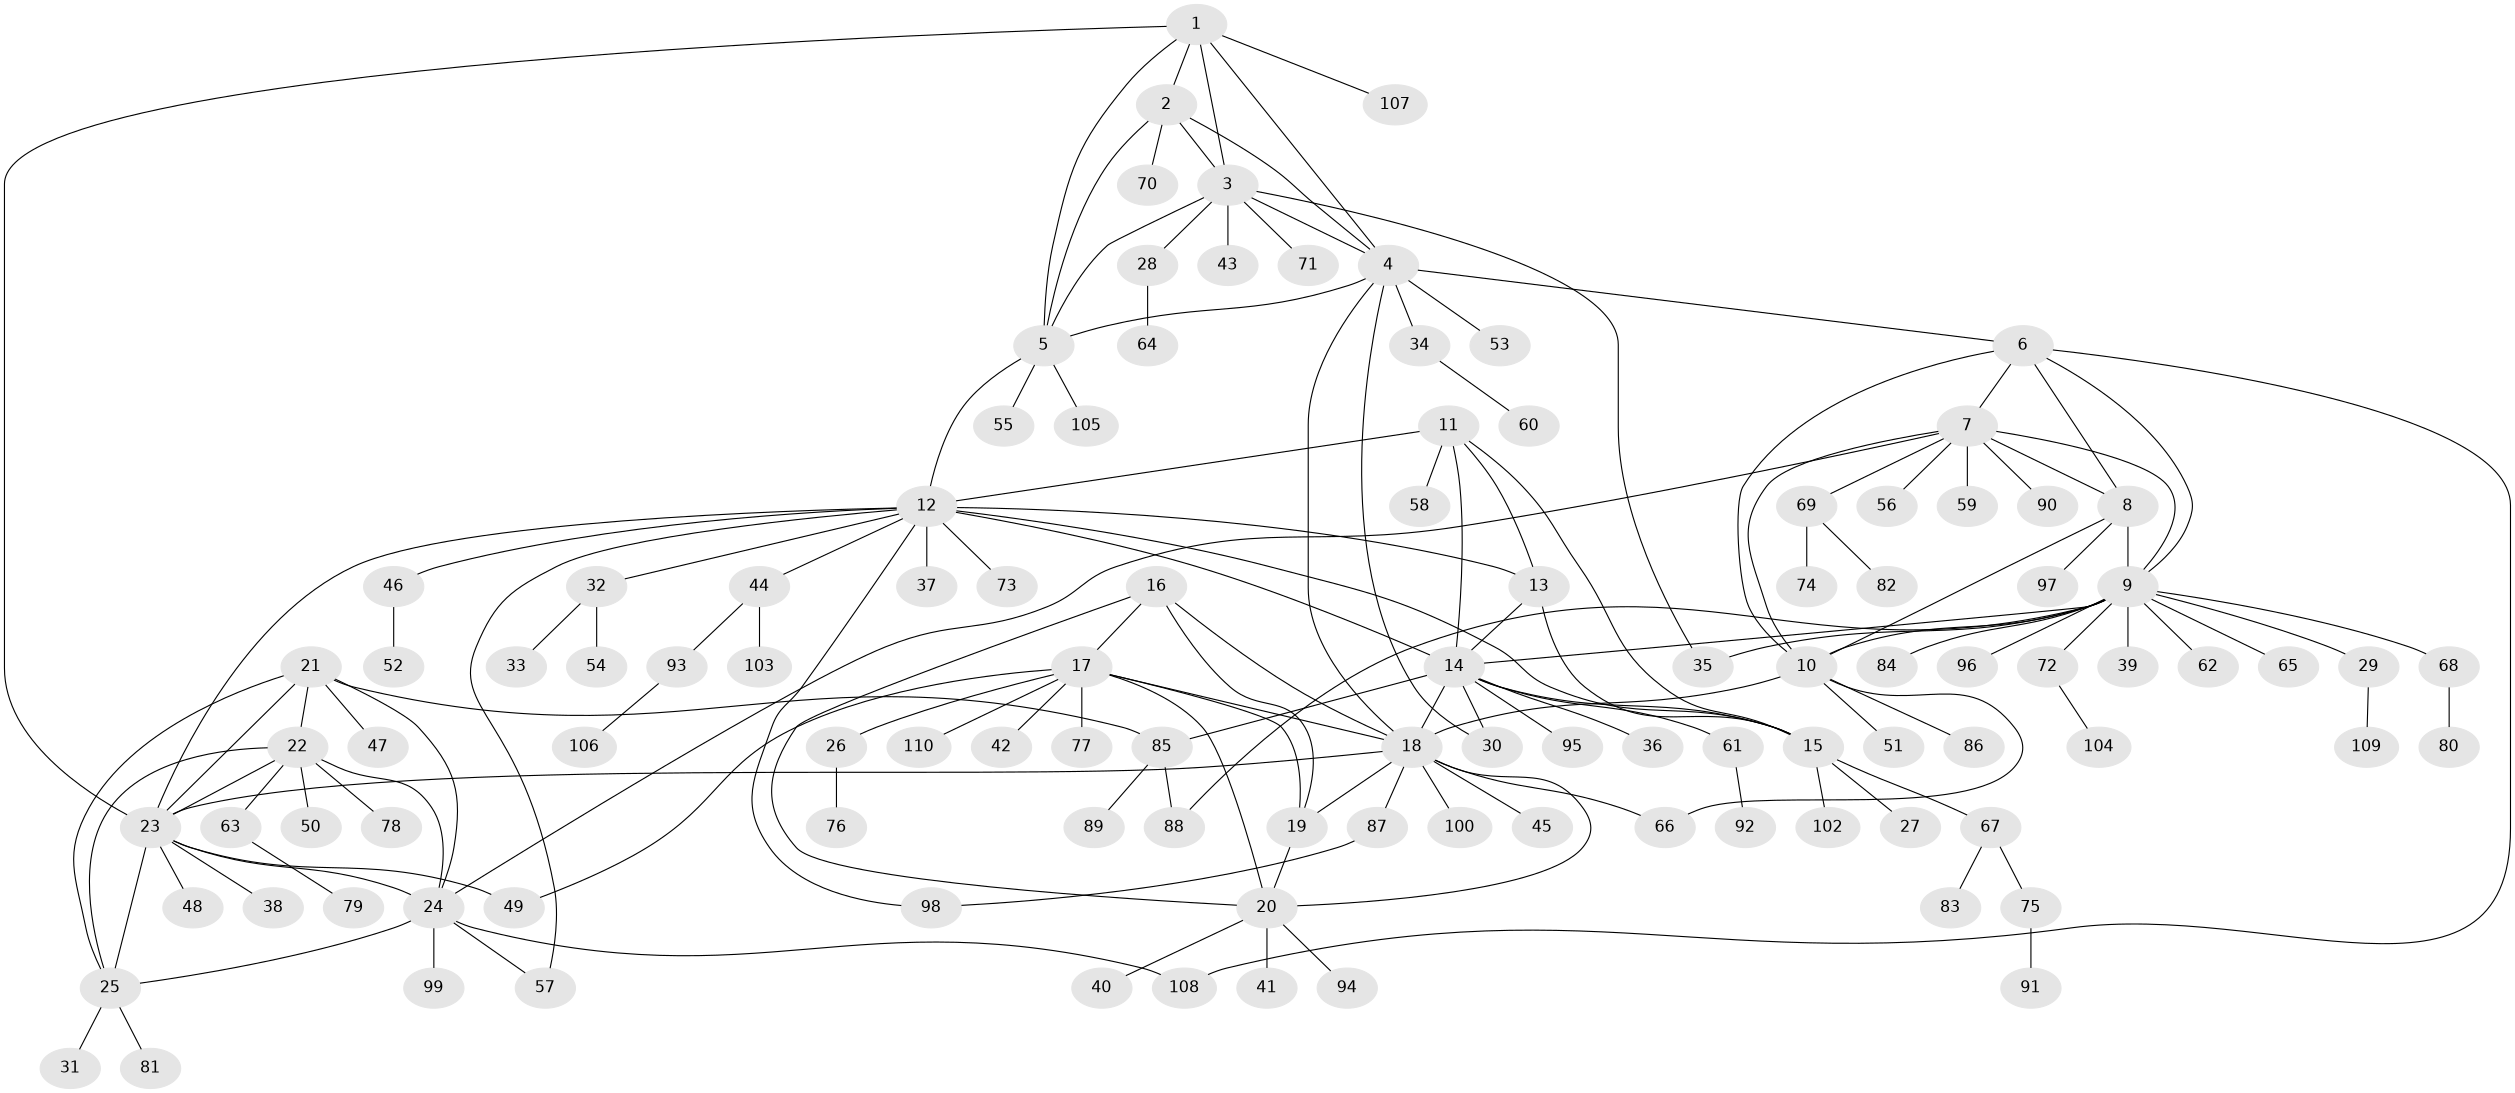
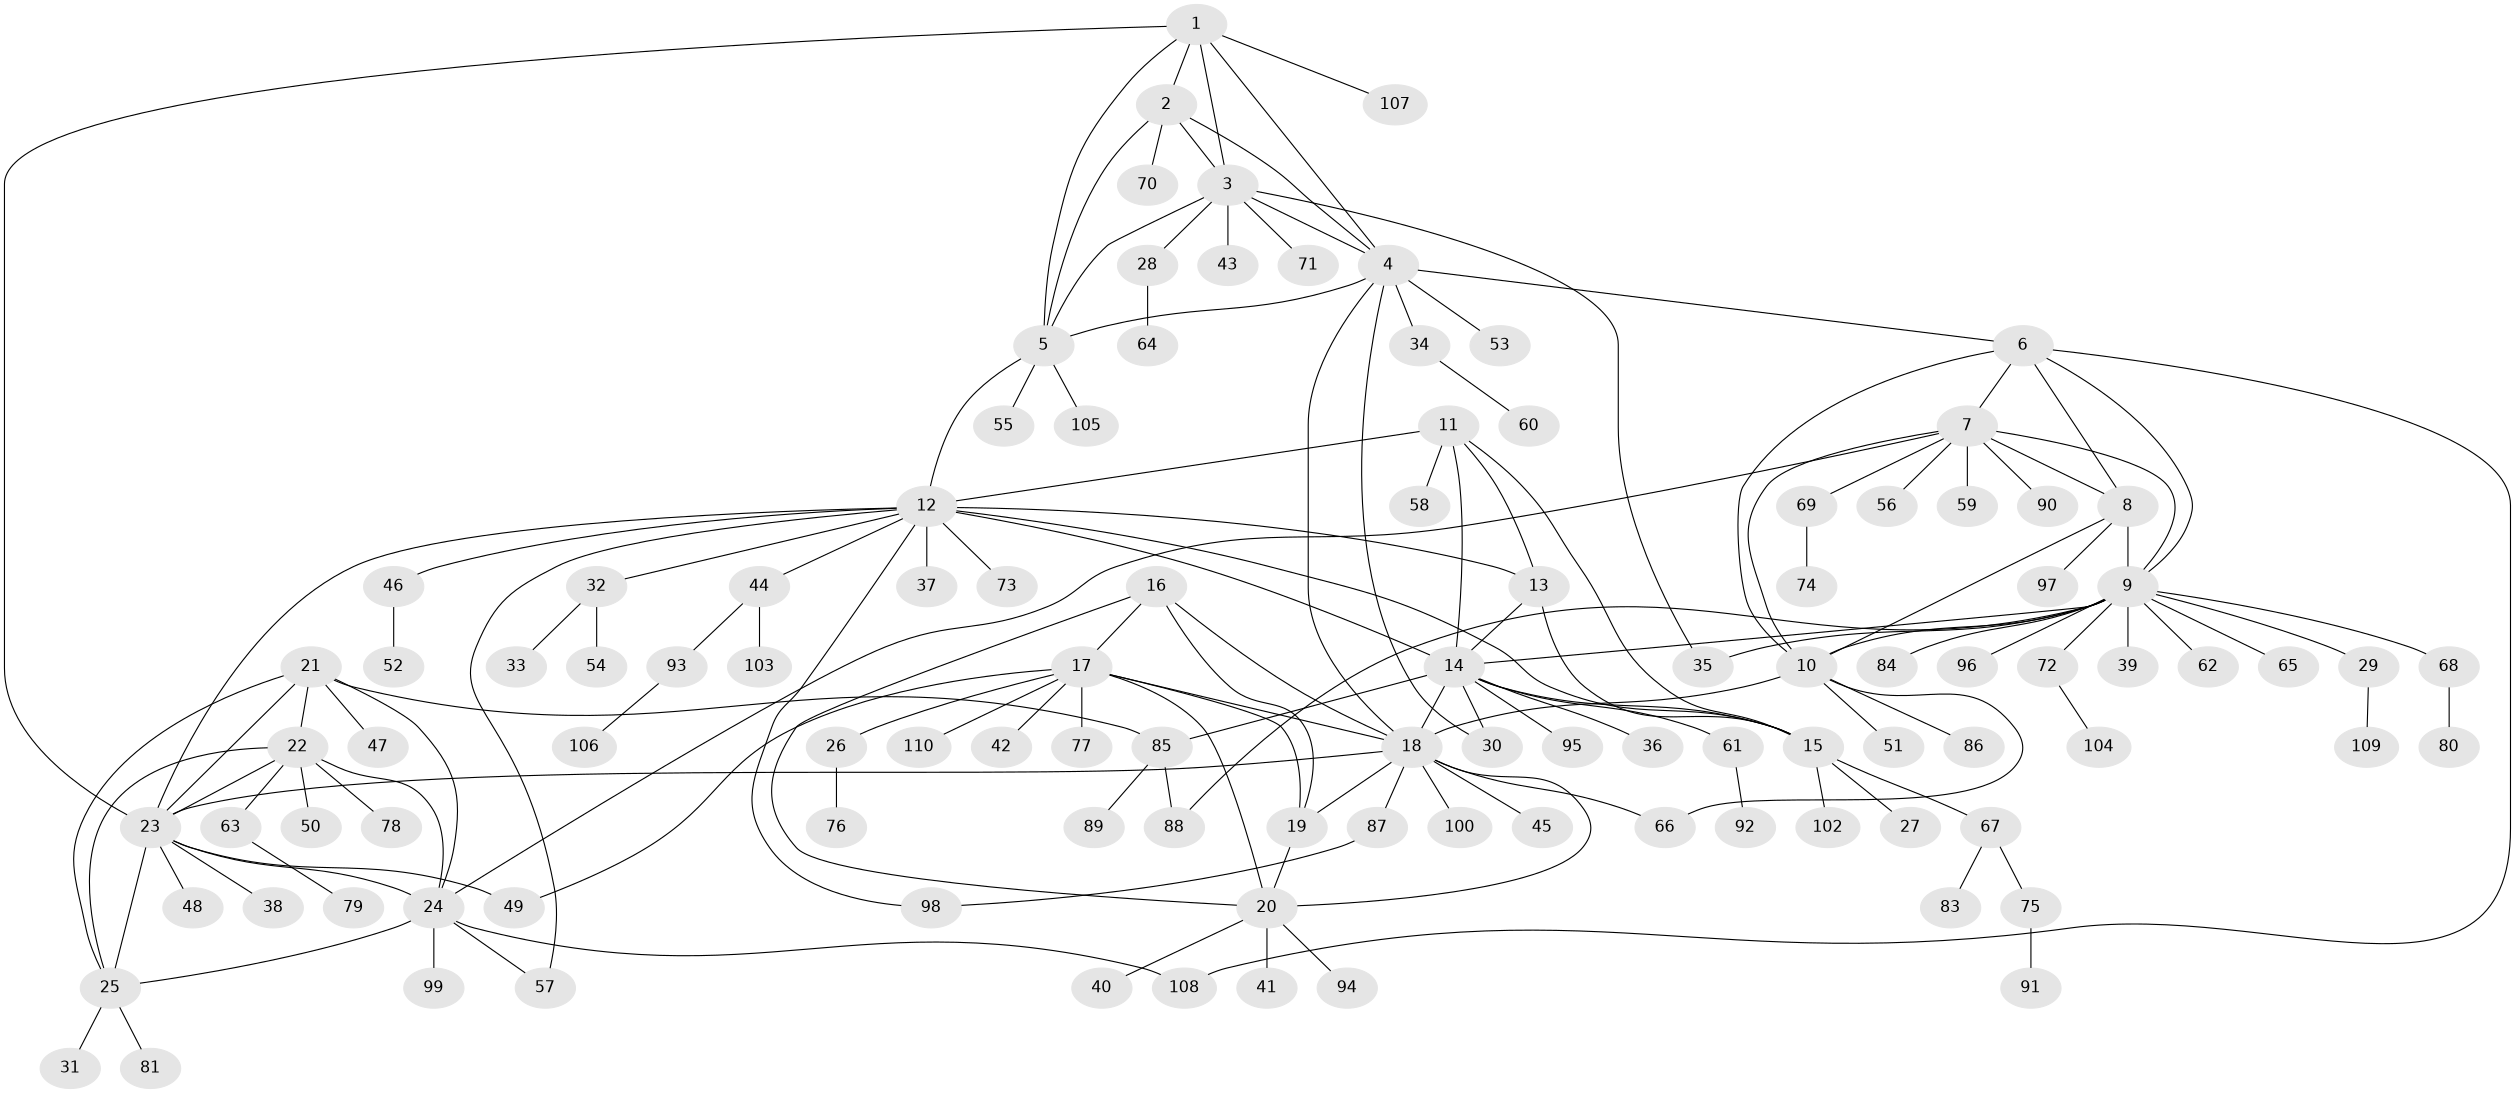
(1887, 587) -> none
